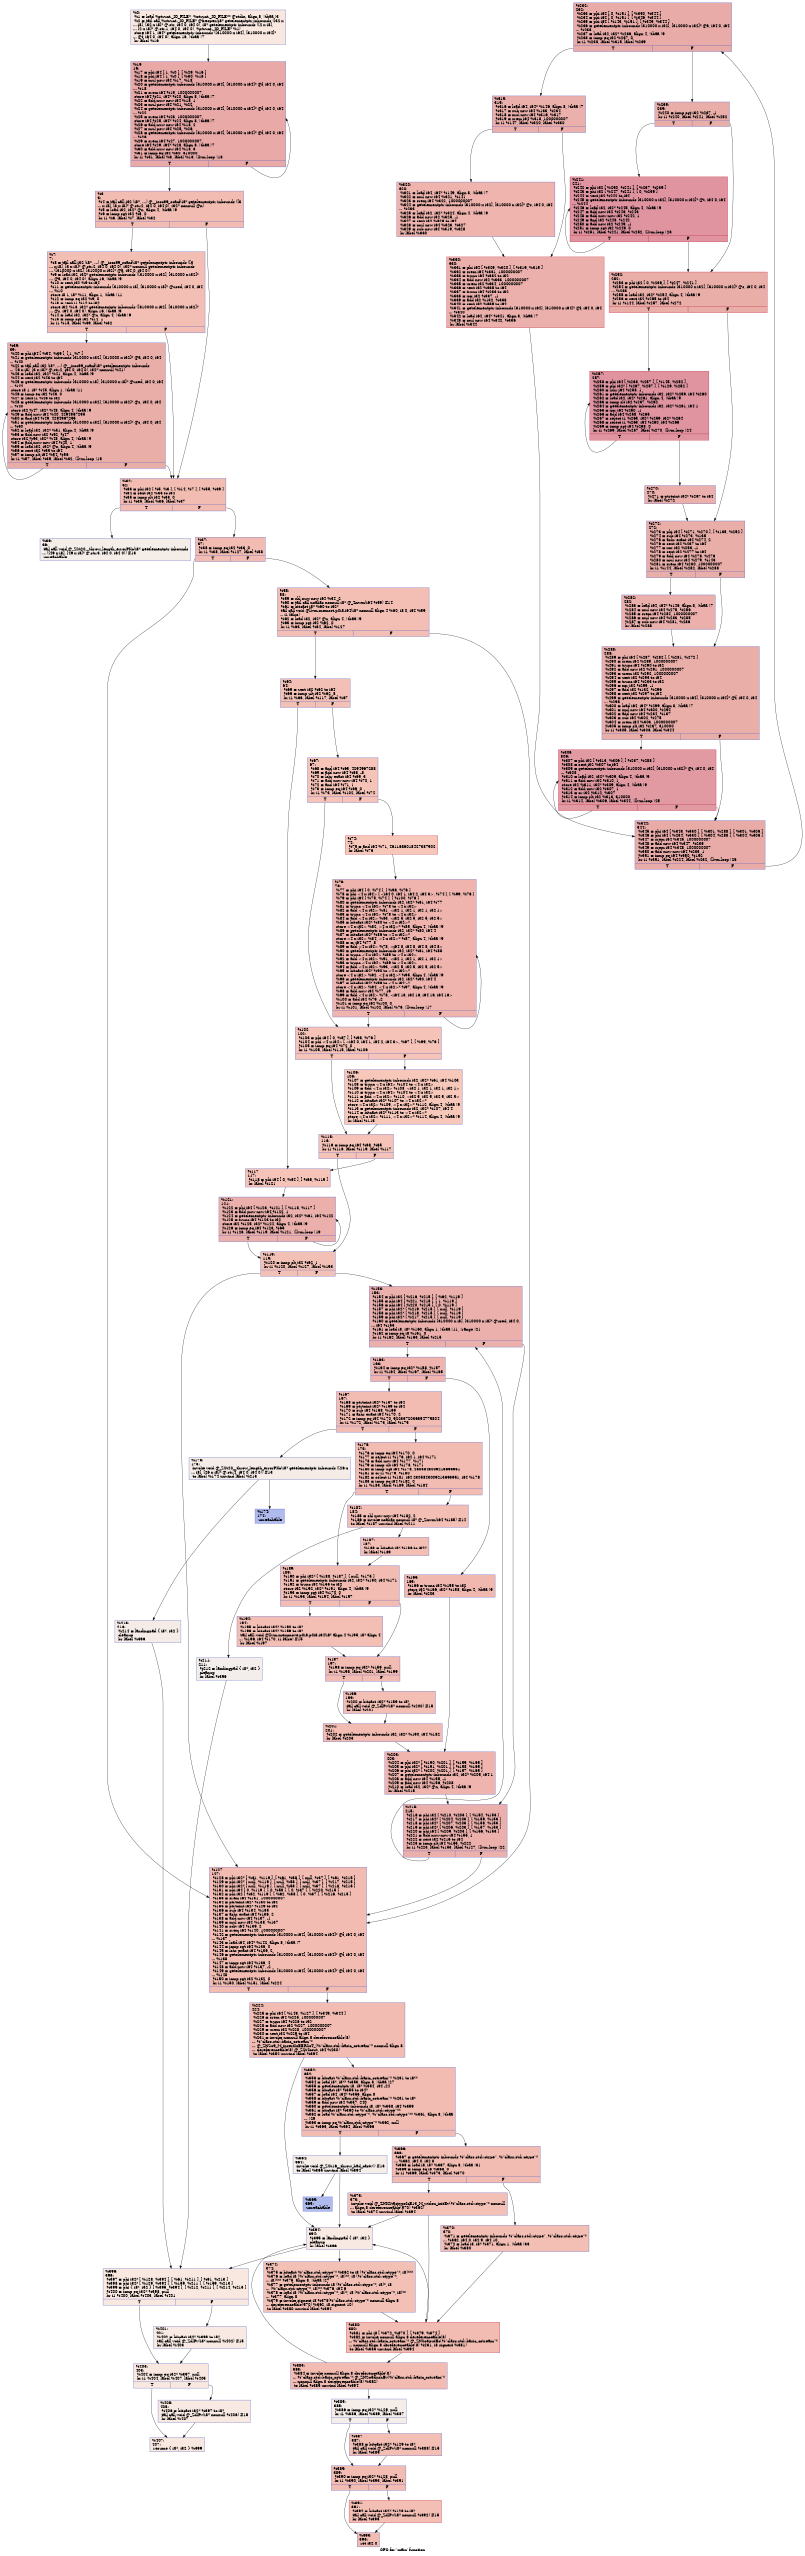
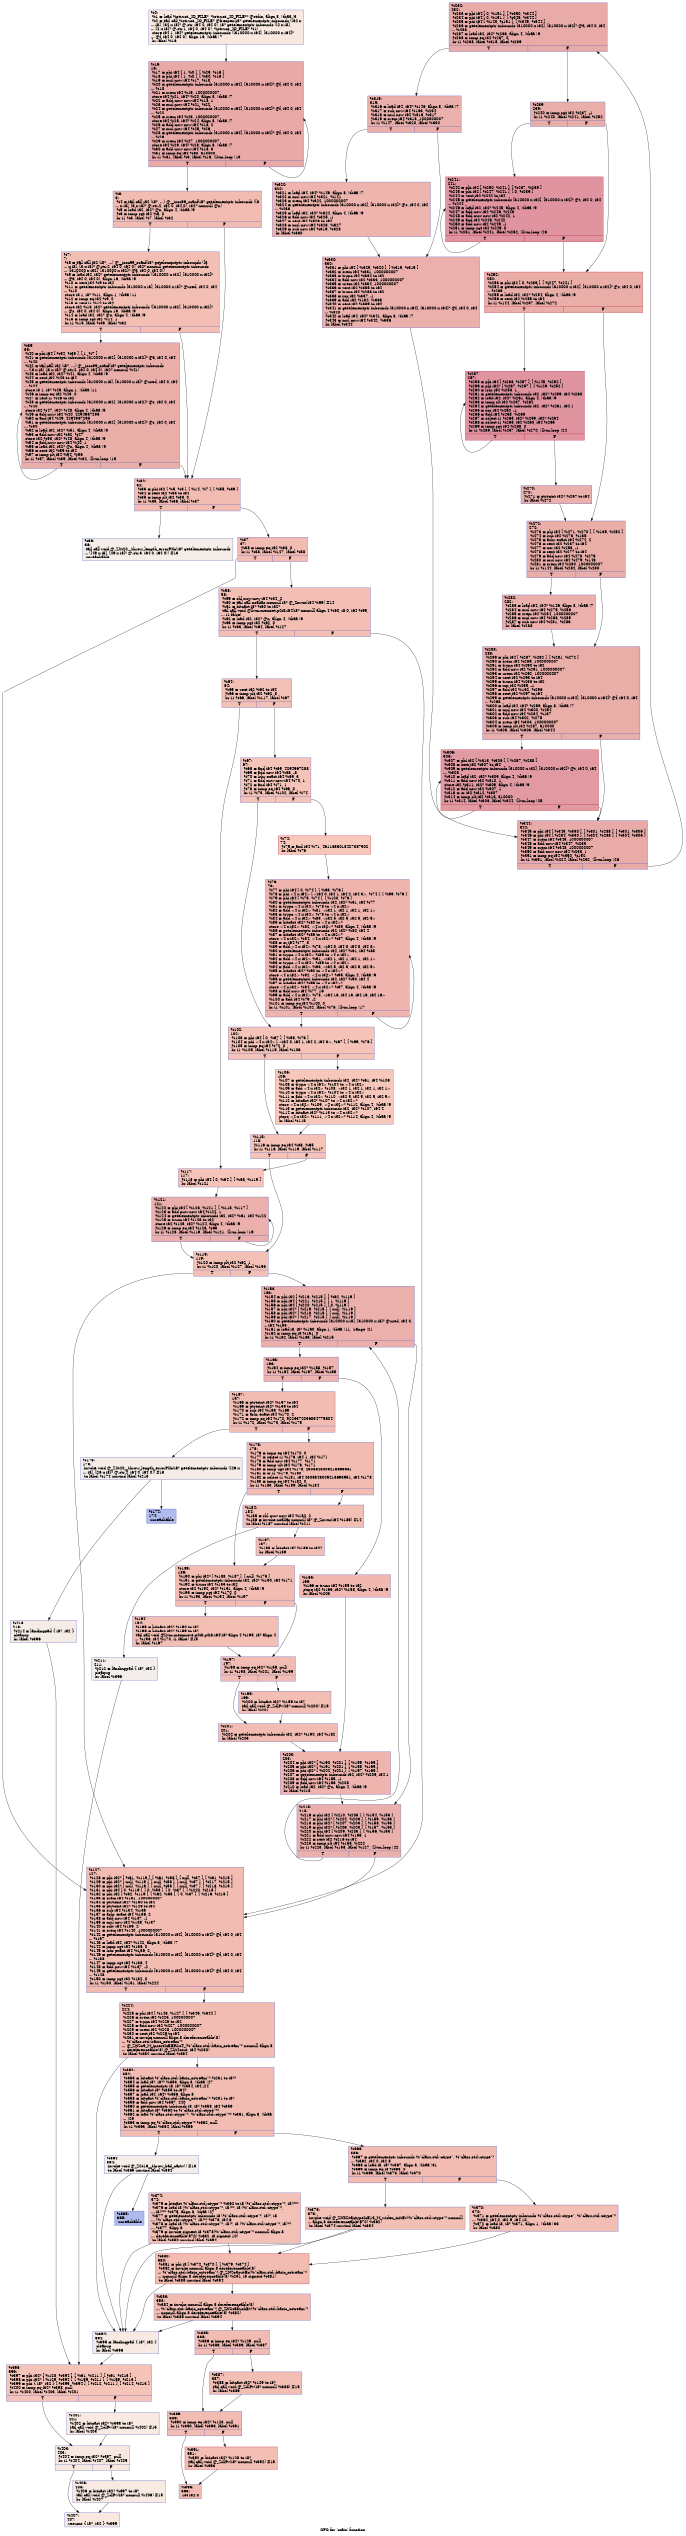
(525, 292) -> (401, 292)
(340, 2254) -> (122, 2279)
(176, 2287) -> (79, 2383)
(369, 2411) -> (232, 2343)
